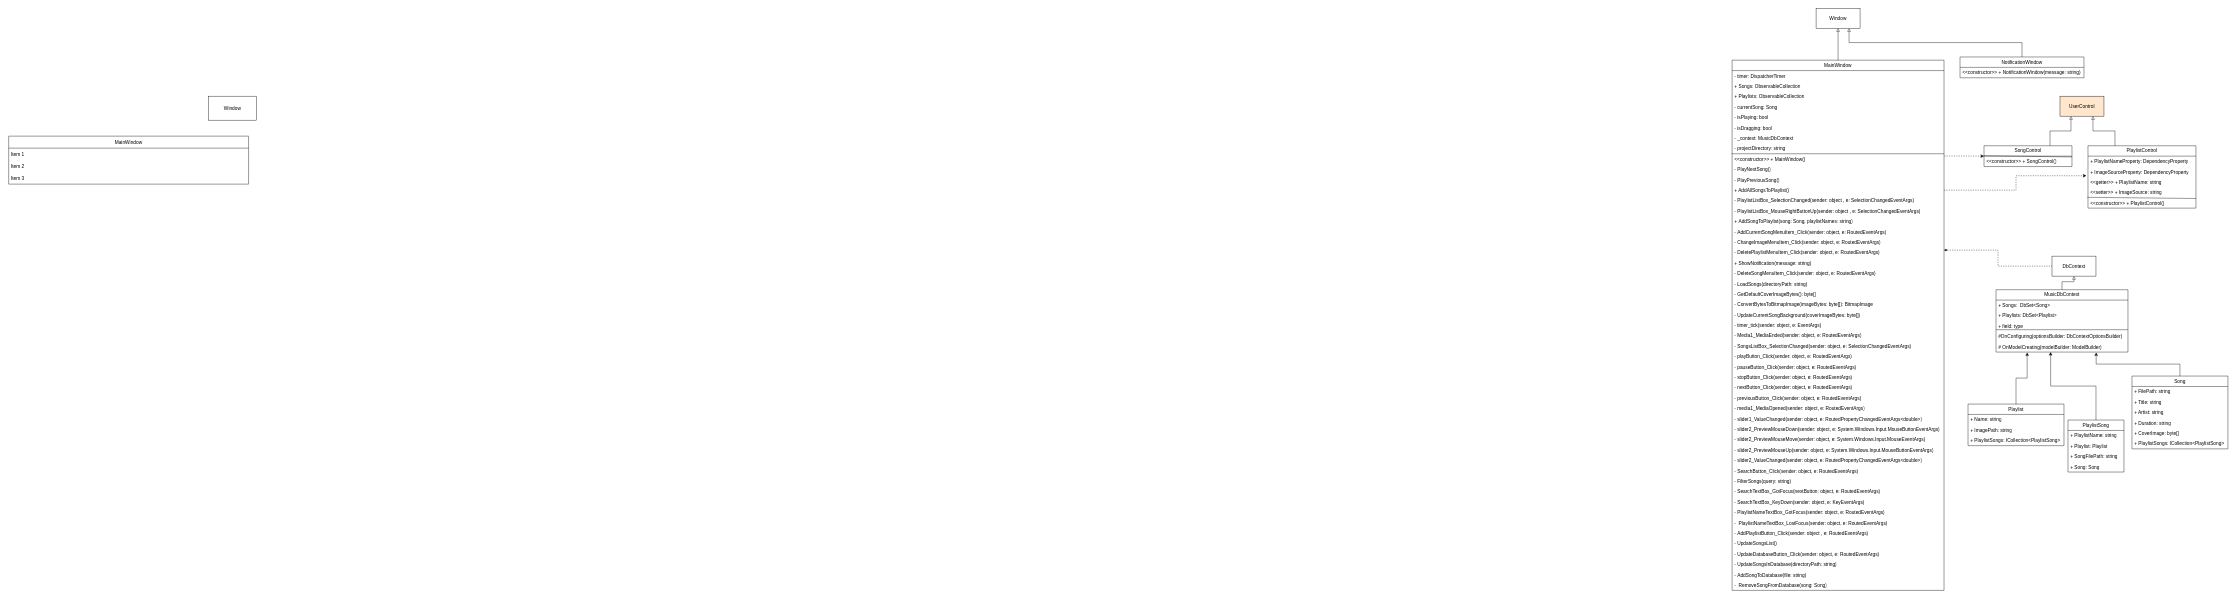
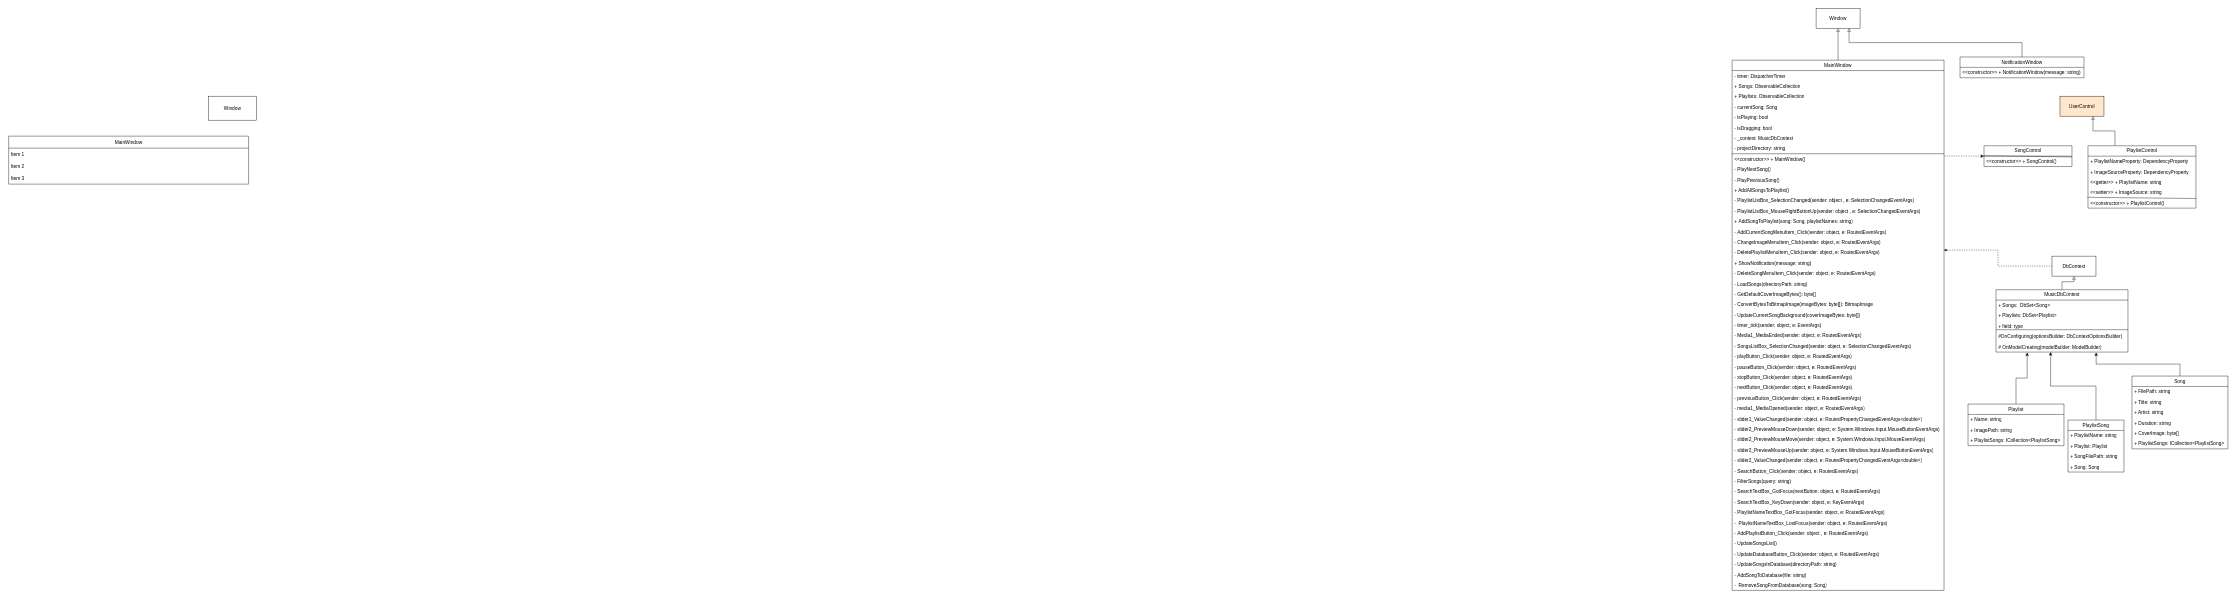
(2071, 128) -> none
(2082, 176) -> none
